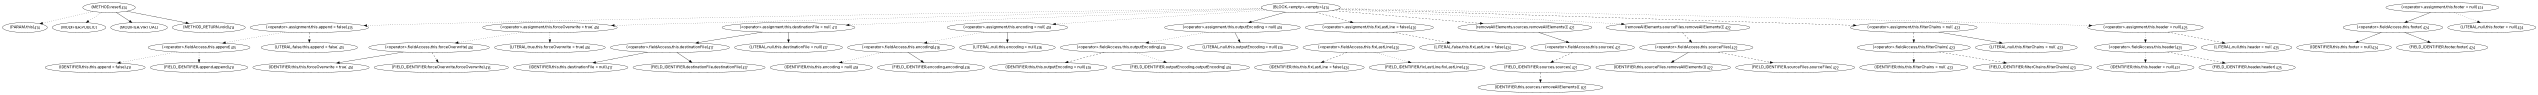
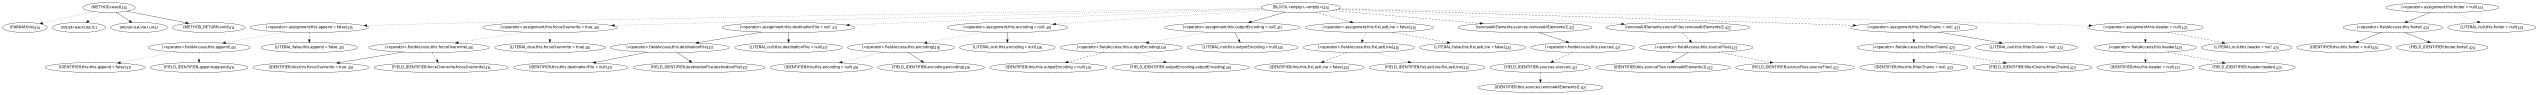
(1280, 27) -> (1280, 27)
none -> (1365, 36)
